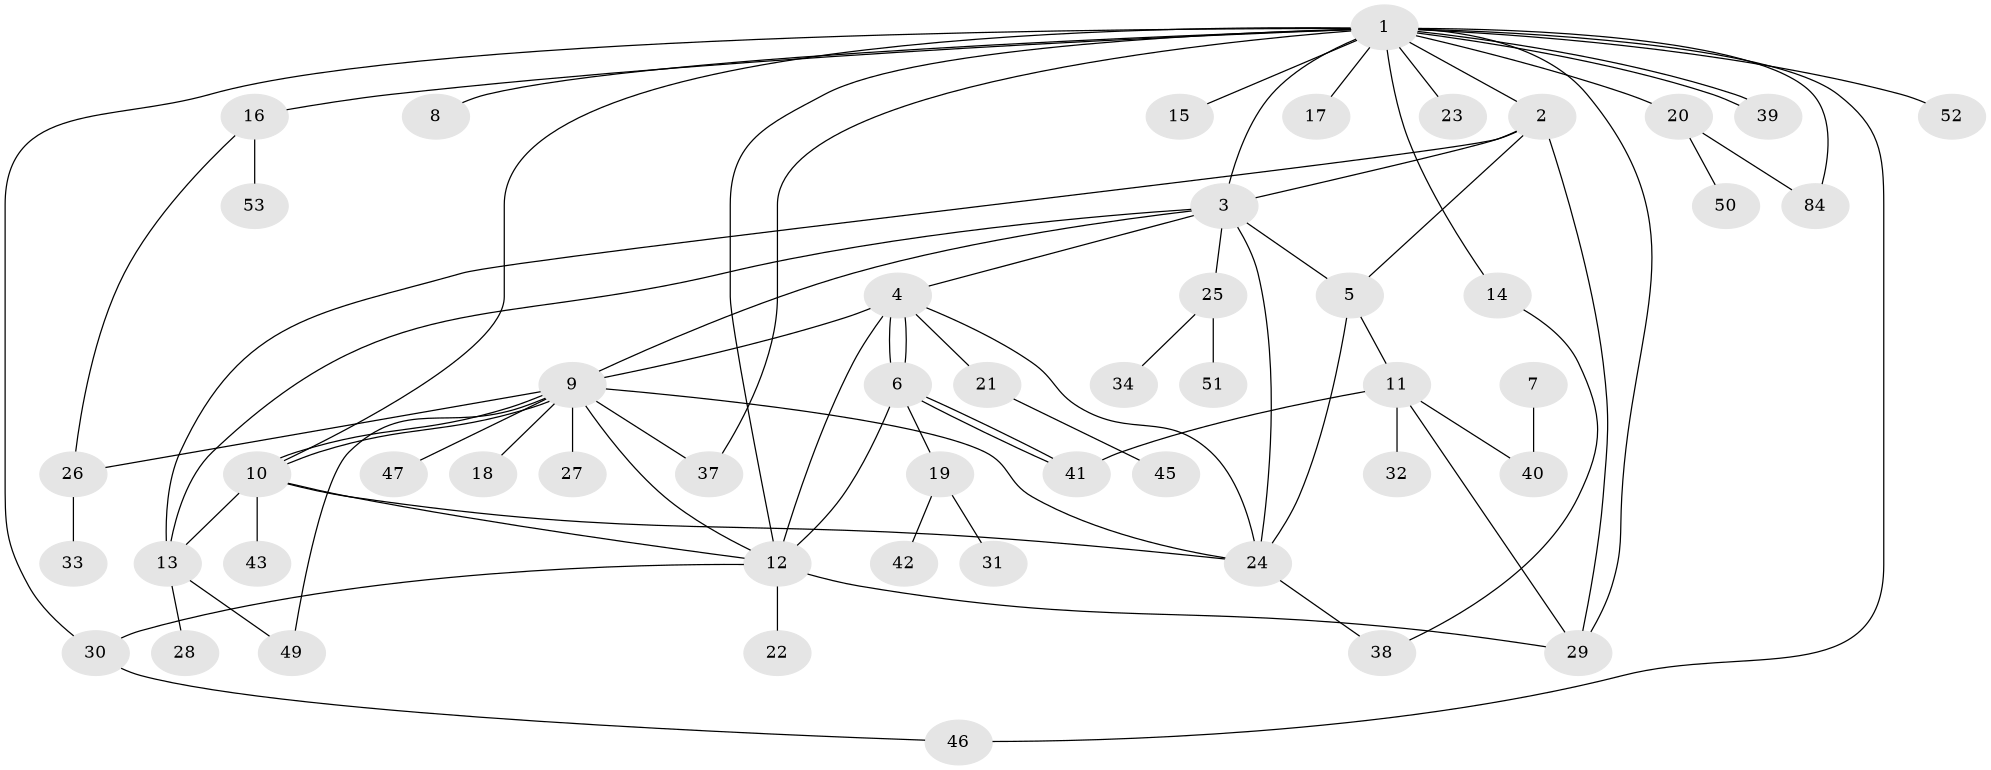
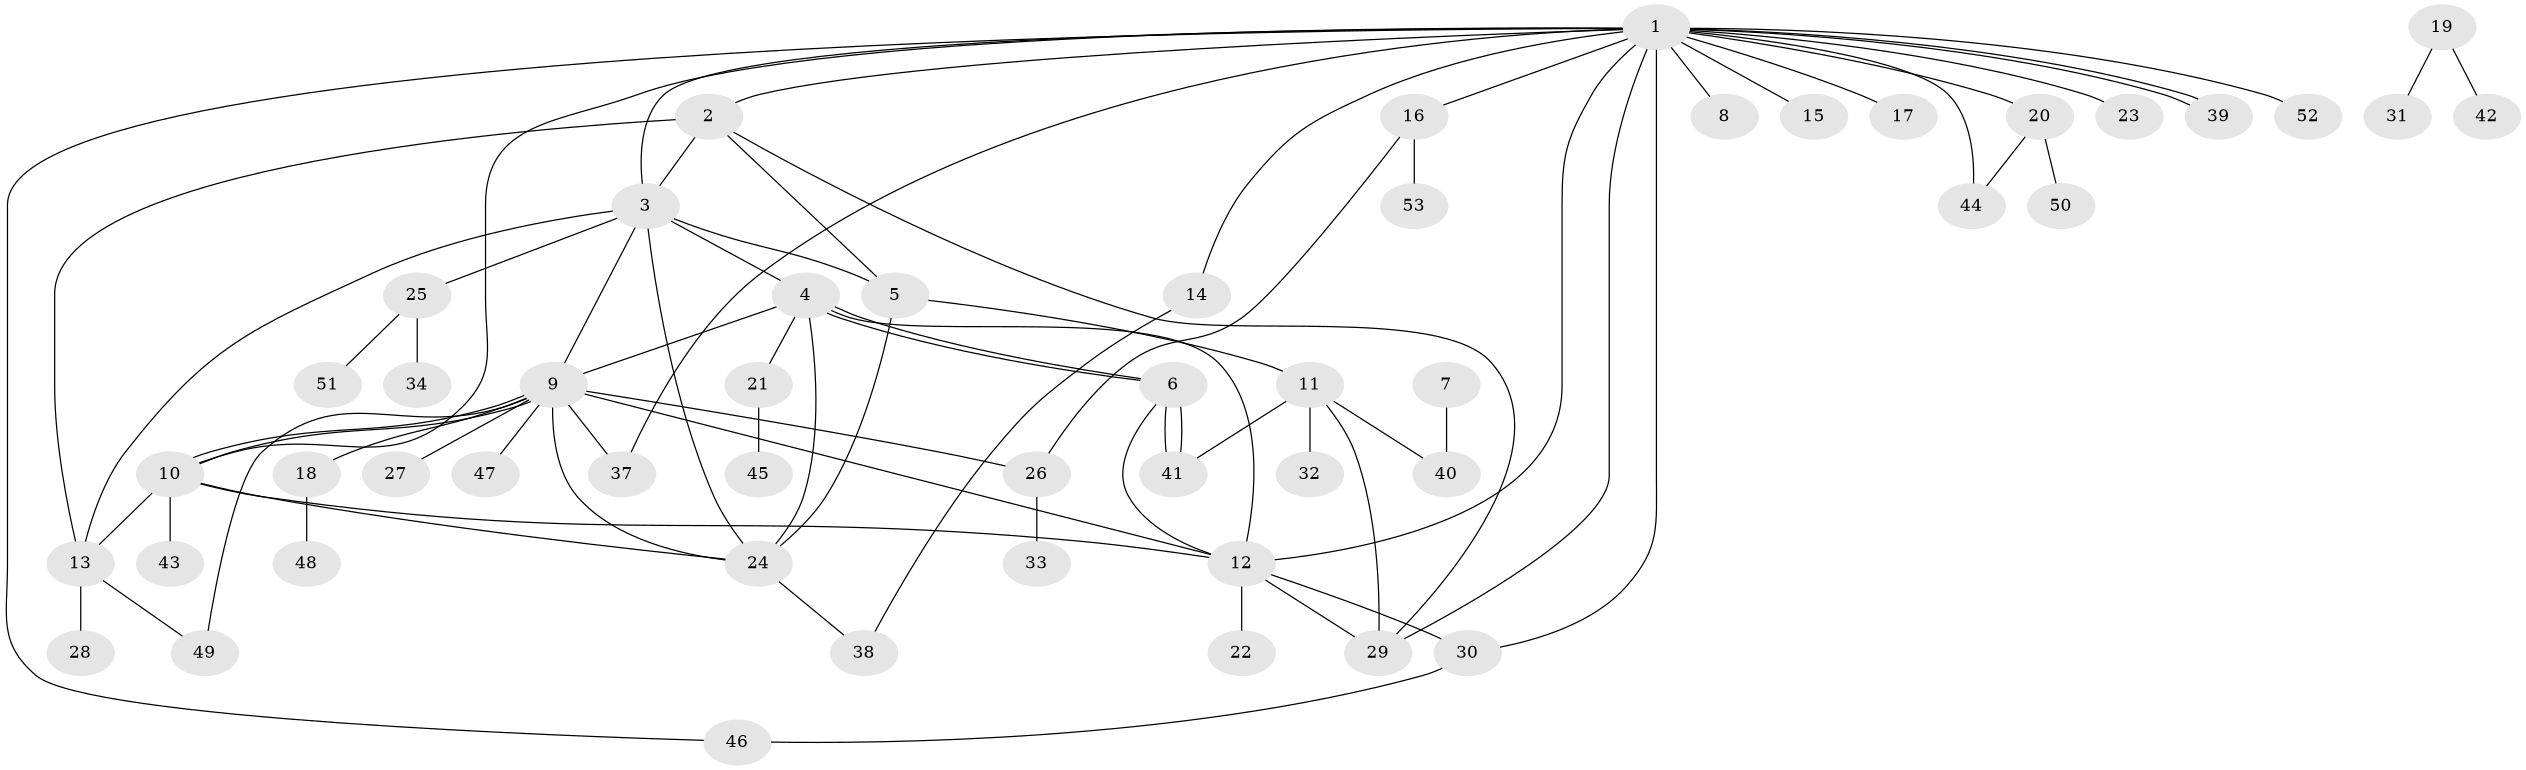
(1815, 206) -> (1972, 206)
(916, 422) -> none
none -> (307, 564)
